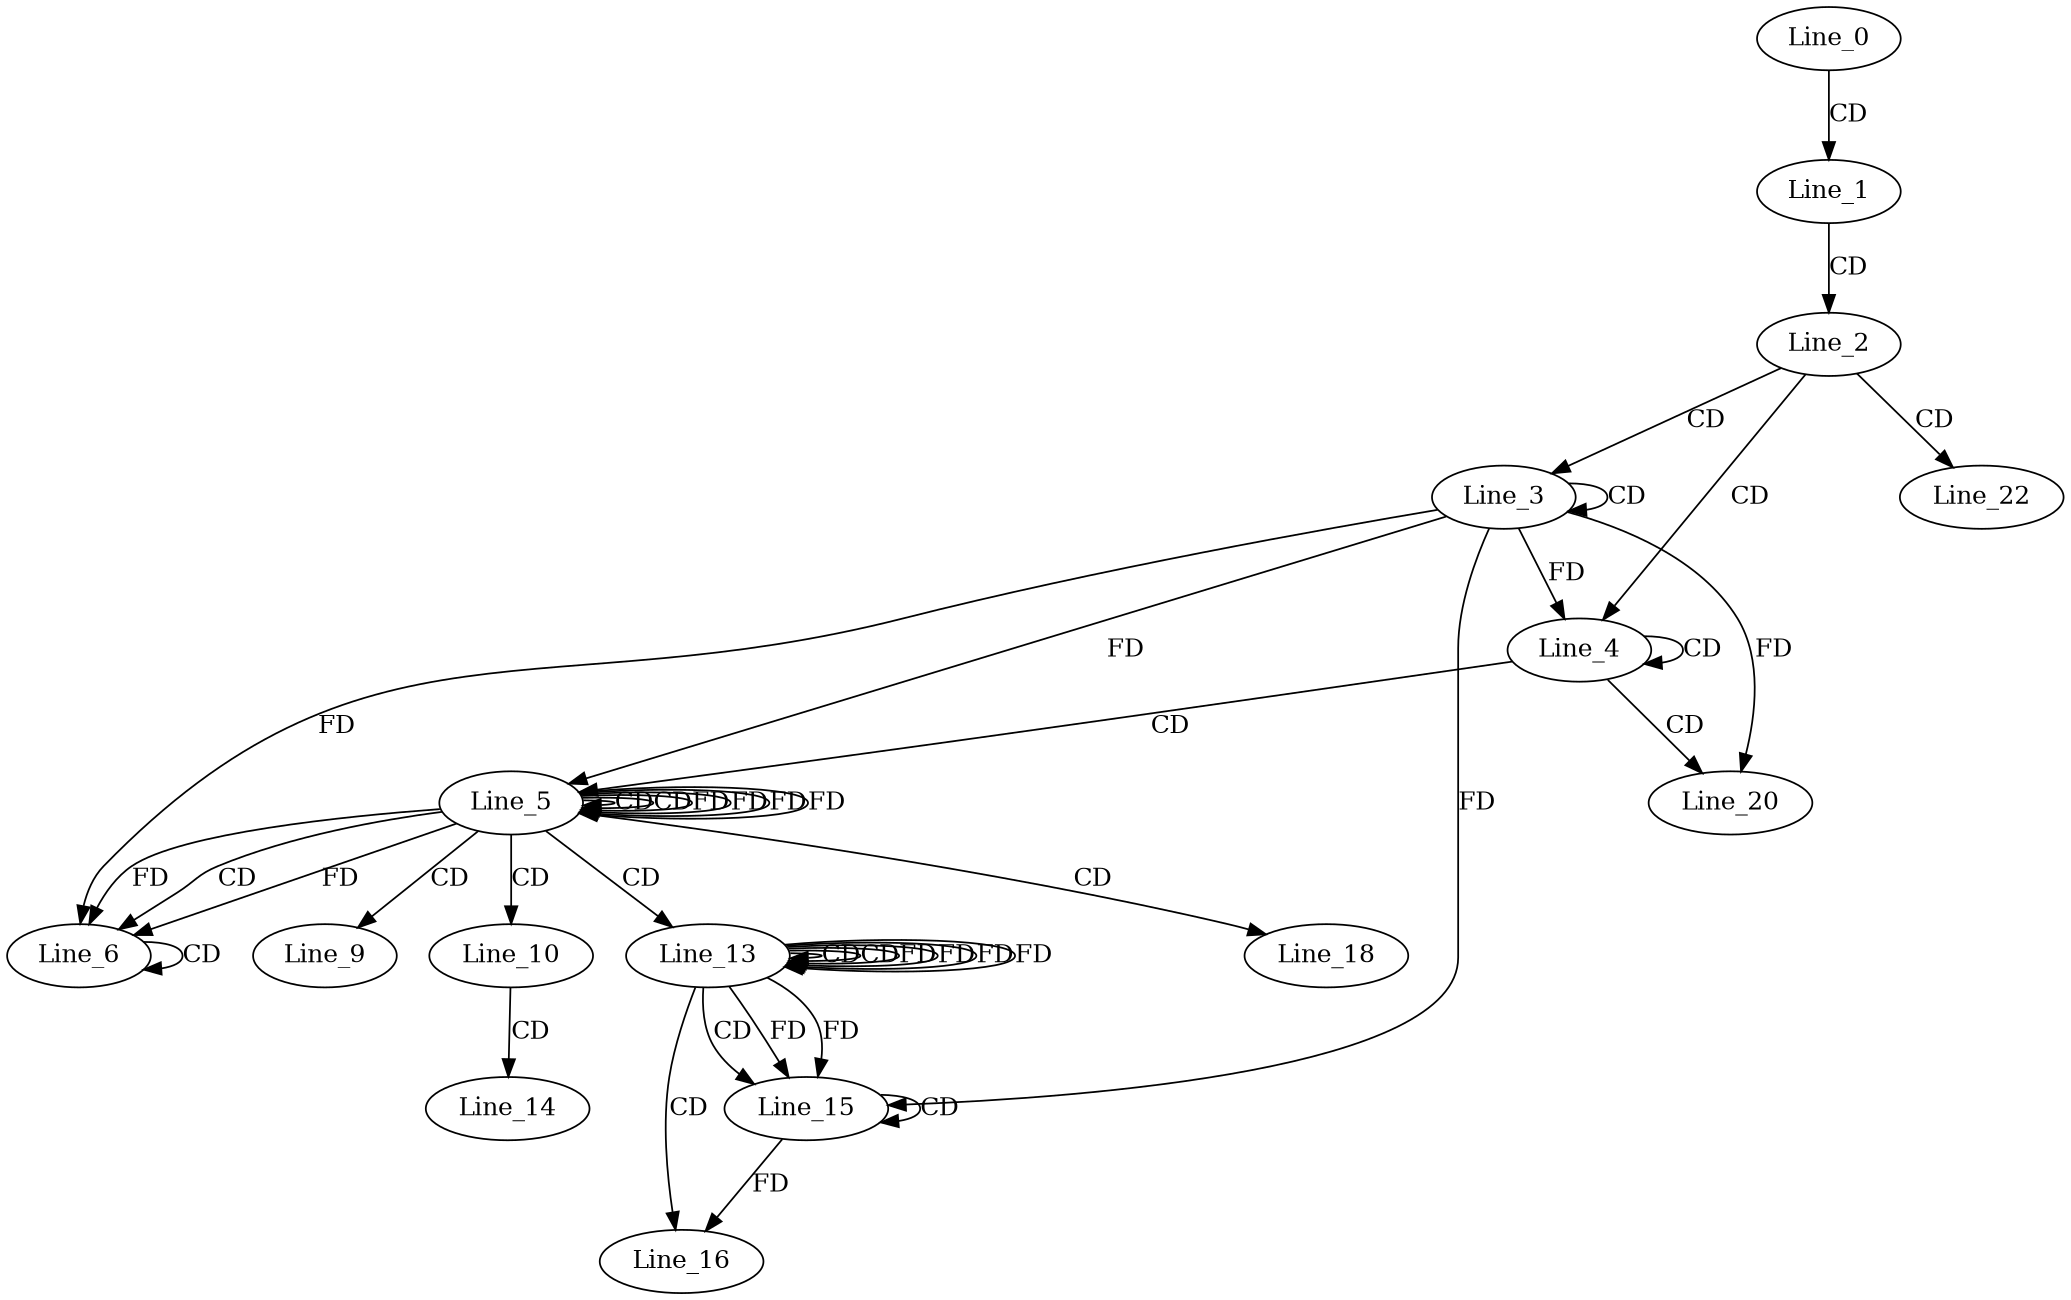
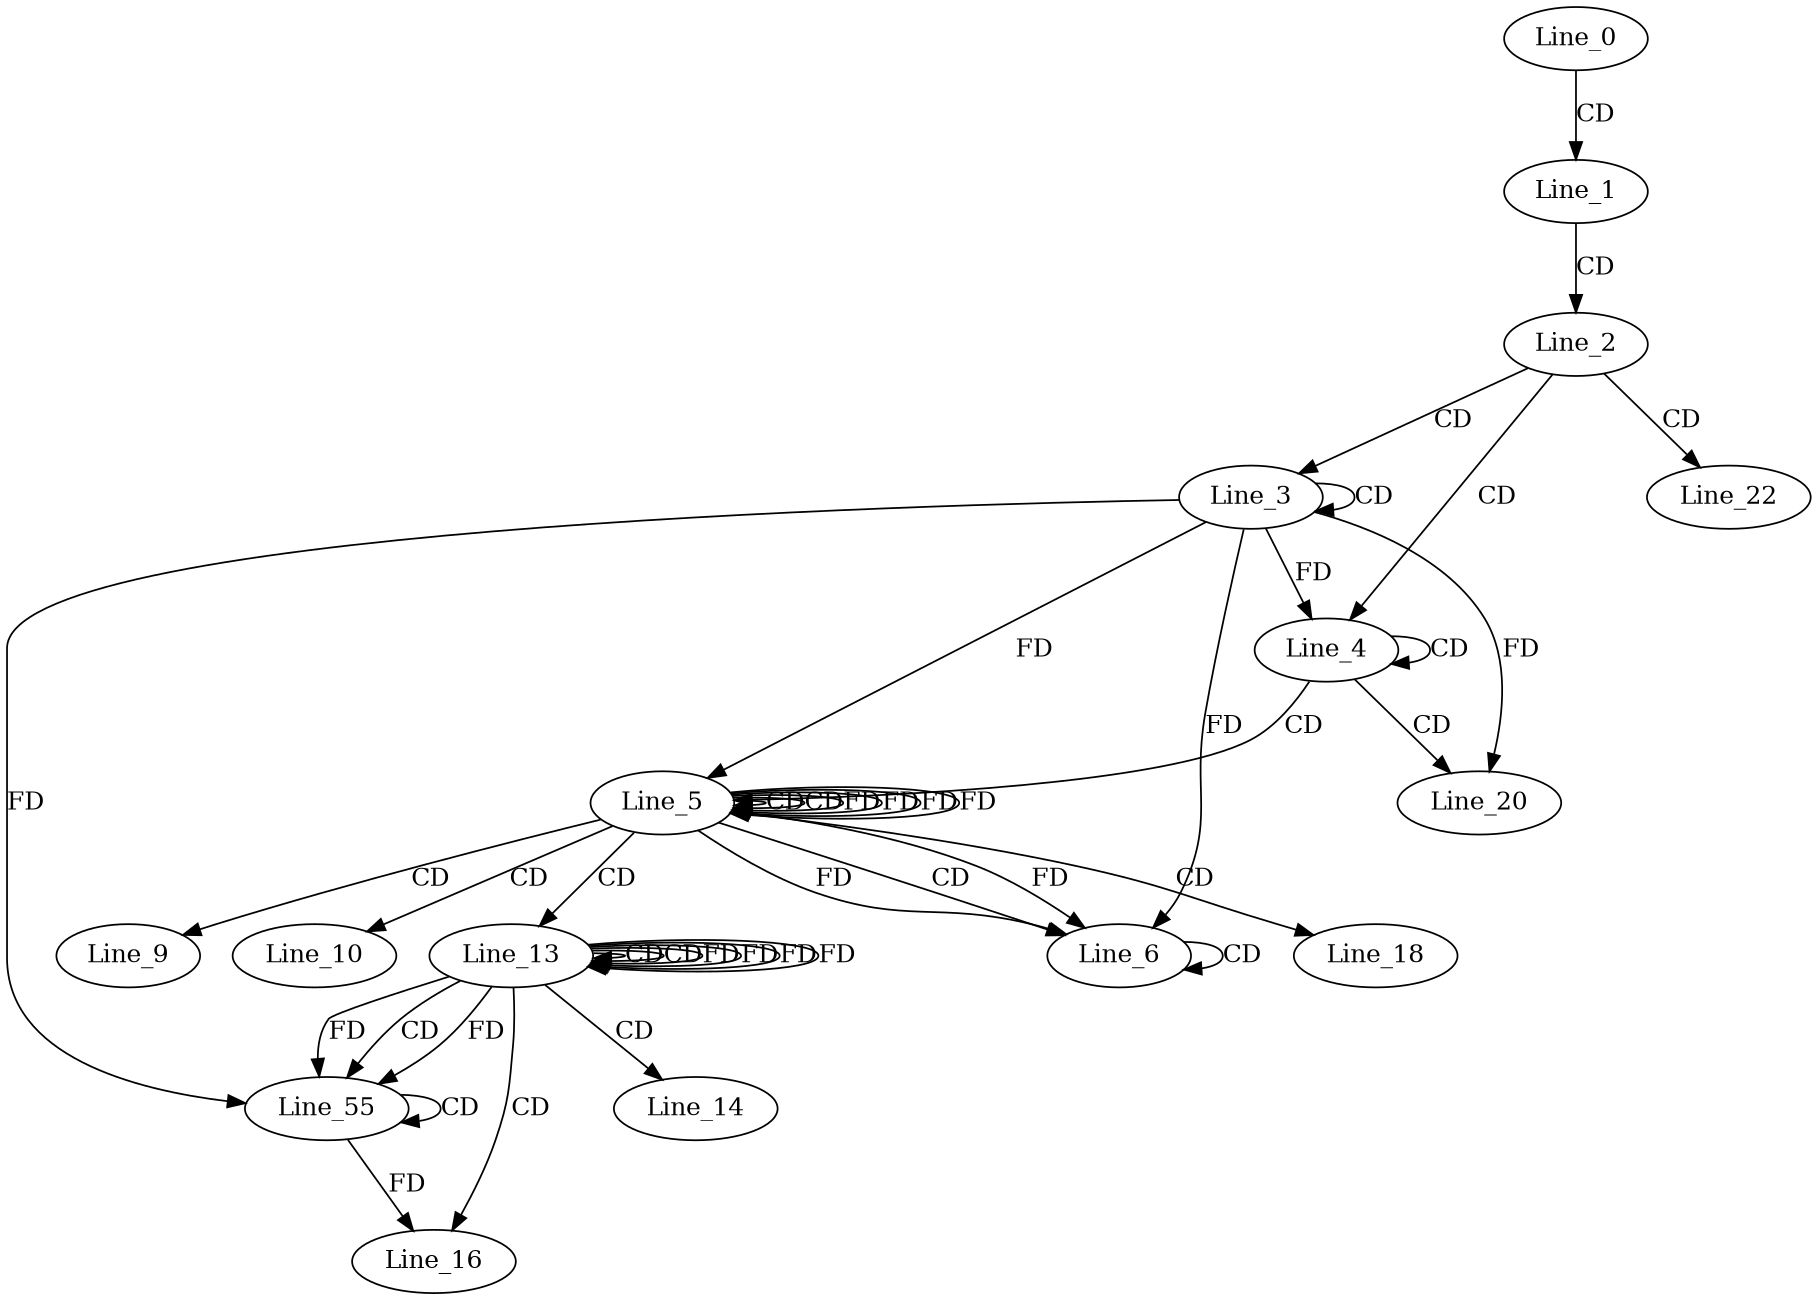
(510, 1023) -> (597, 1027)
(806, 1109) -> (327, 1109)
